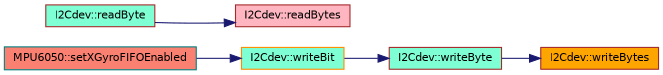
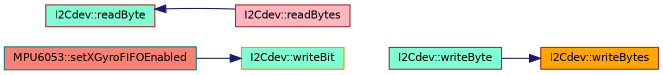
(190, 23) -> (201, 8)
(100, 58) -> (100, 58)
(361, 58) -> none
